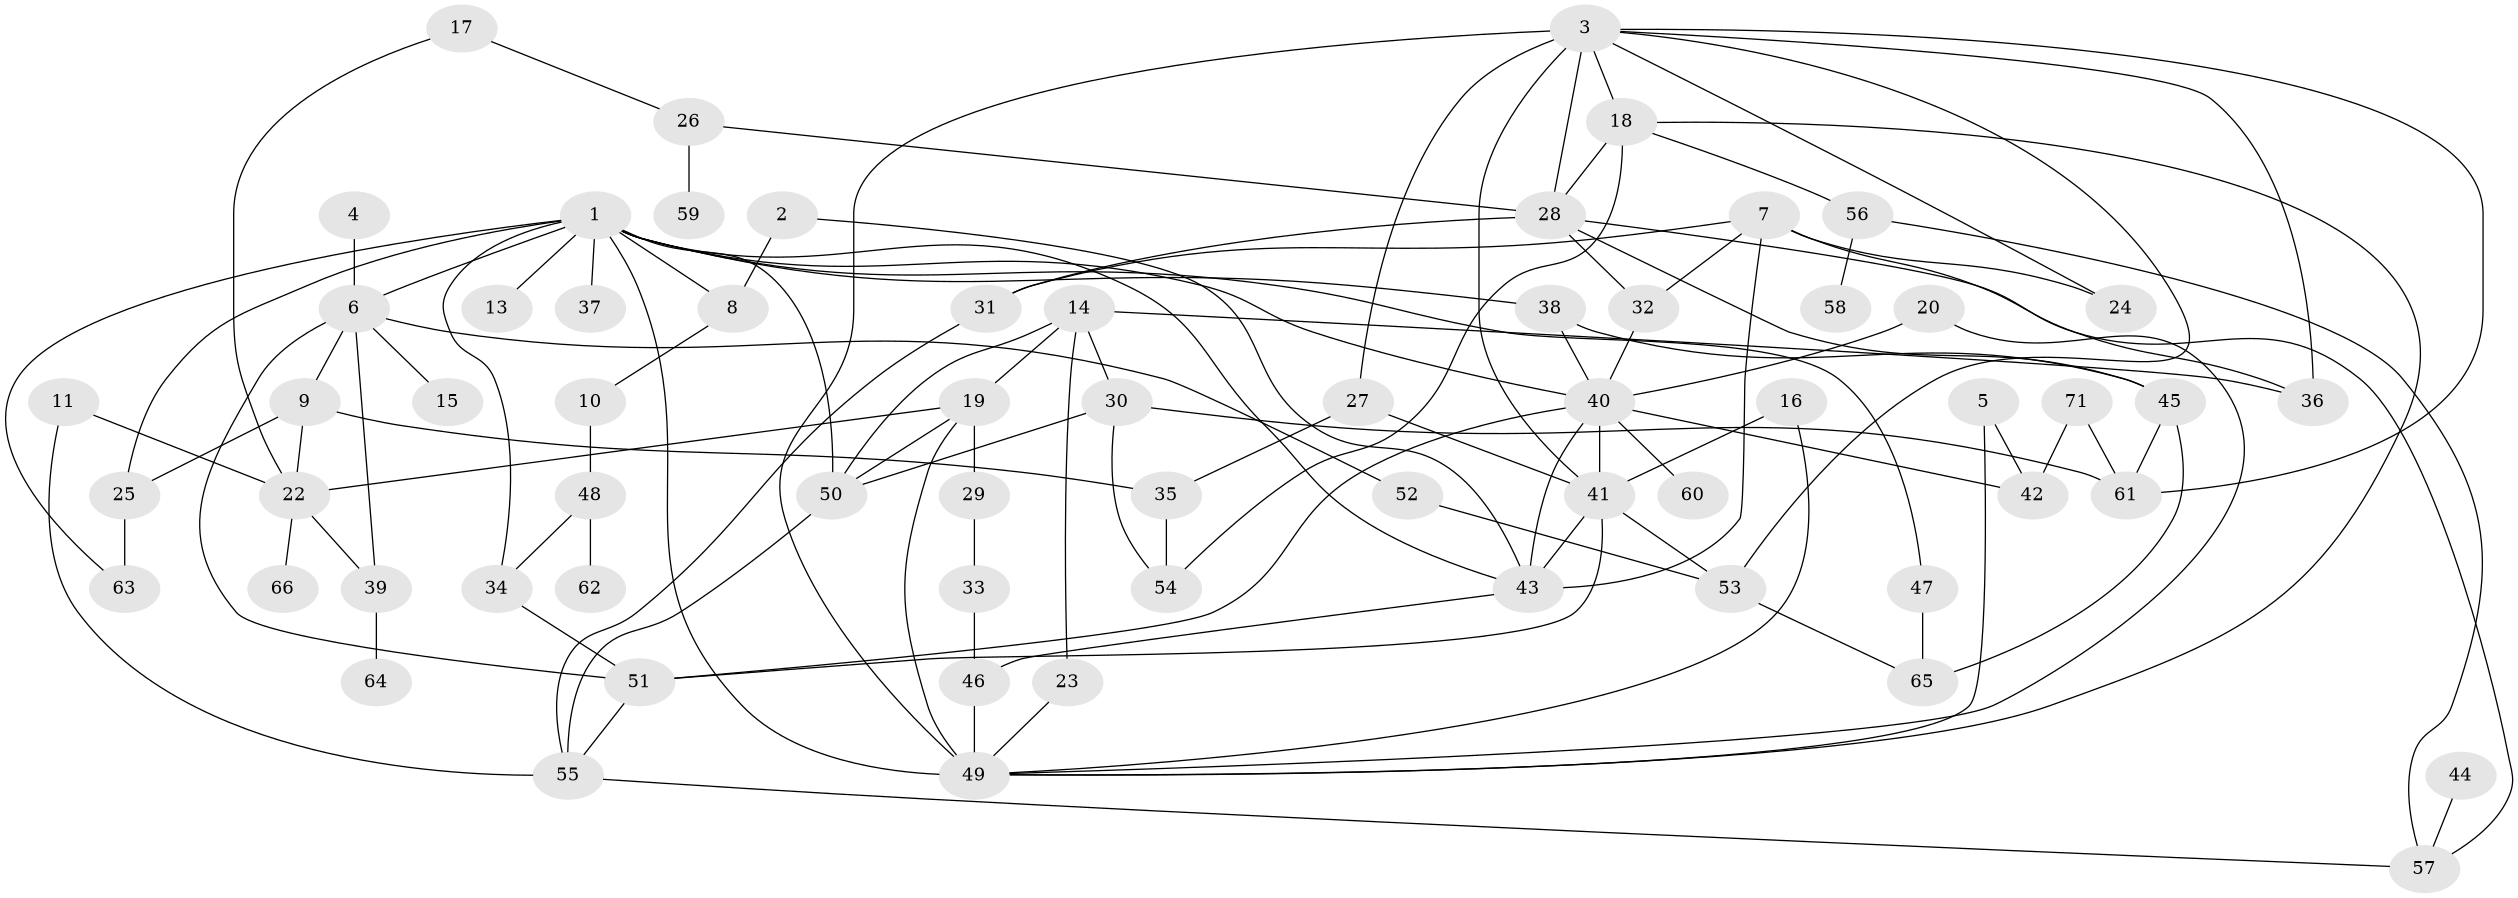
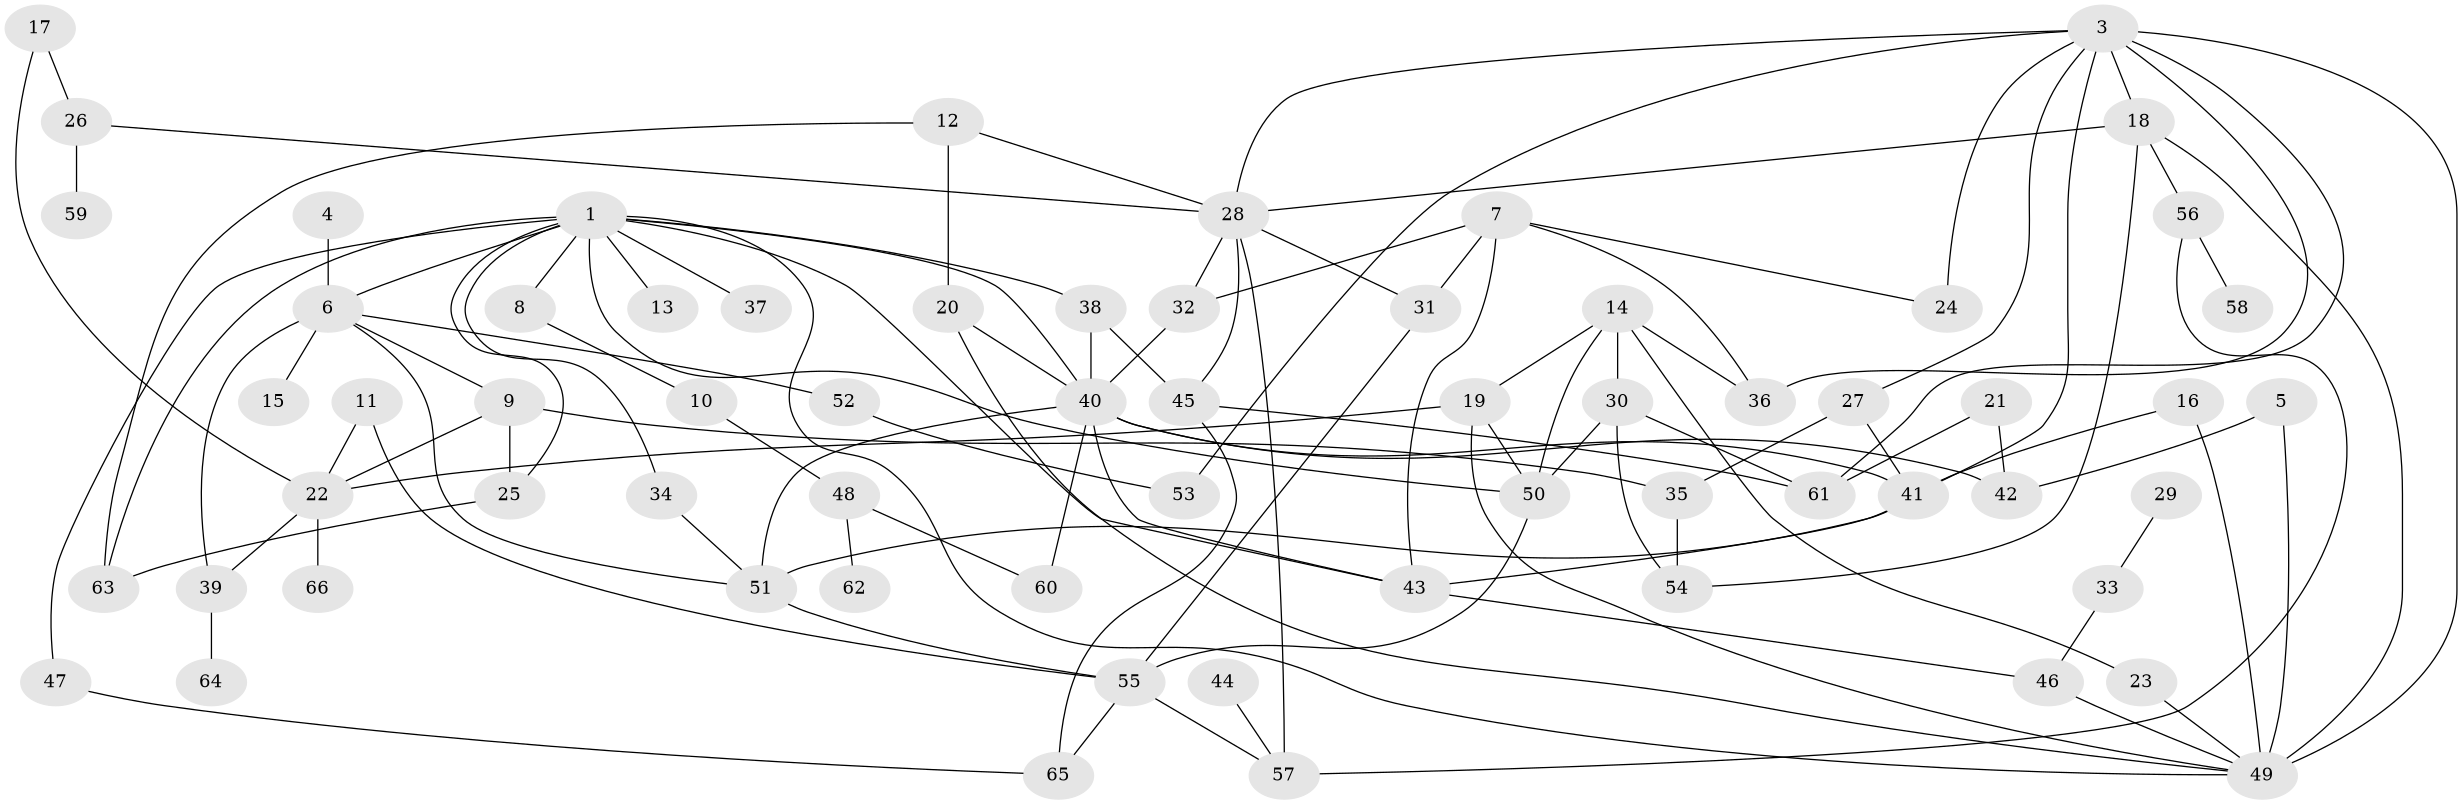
none -> (948, 122)
(782, 215) -> none
(2077, 402) -> (1996, 402)
(974, 457) -> none
(544, 542) -> (957, 547)
(1665, 542) -> none
(1827, 636) -> (1094, 729)
